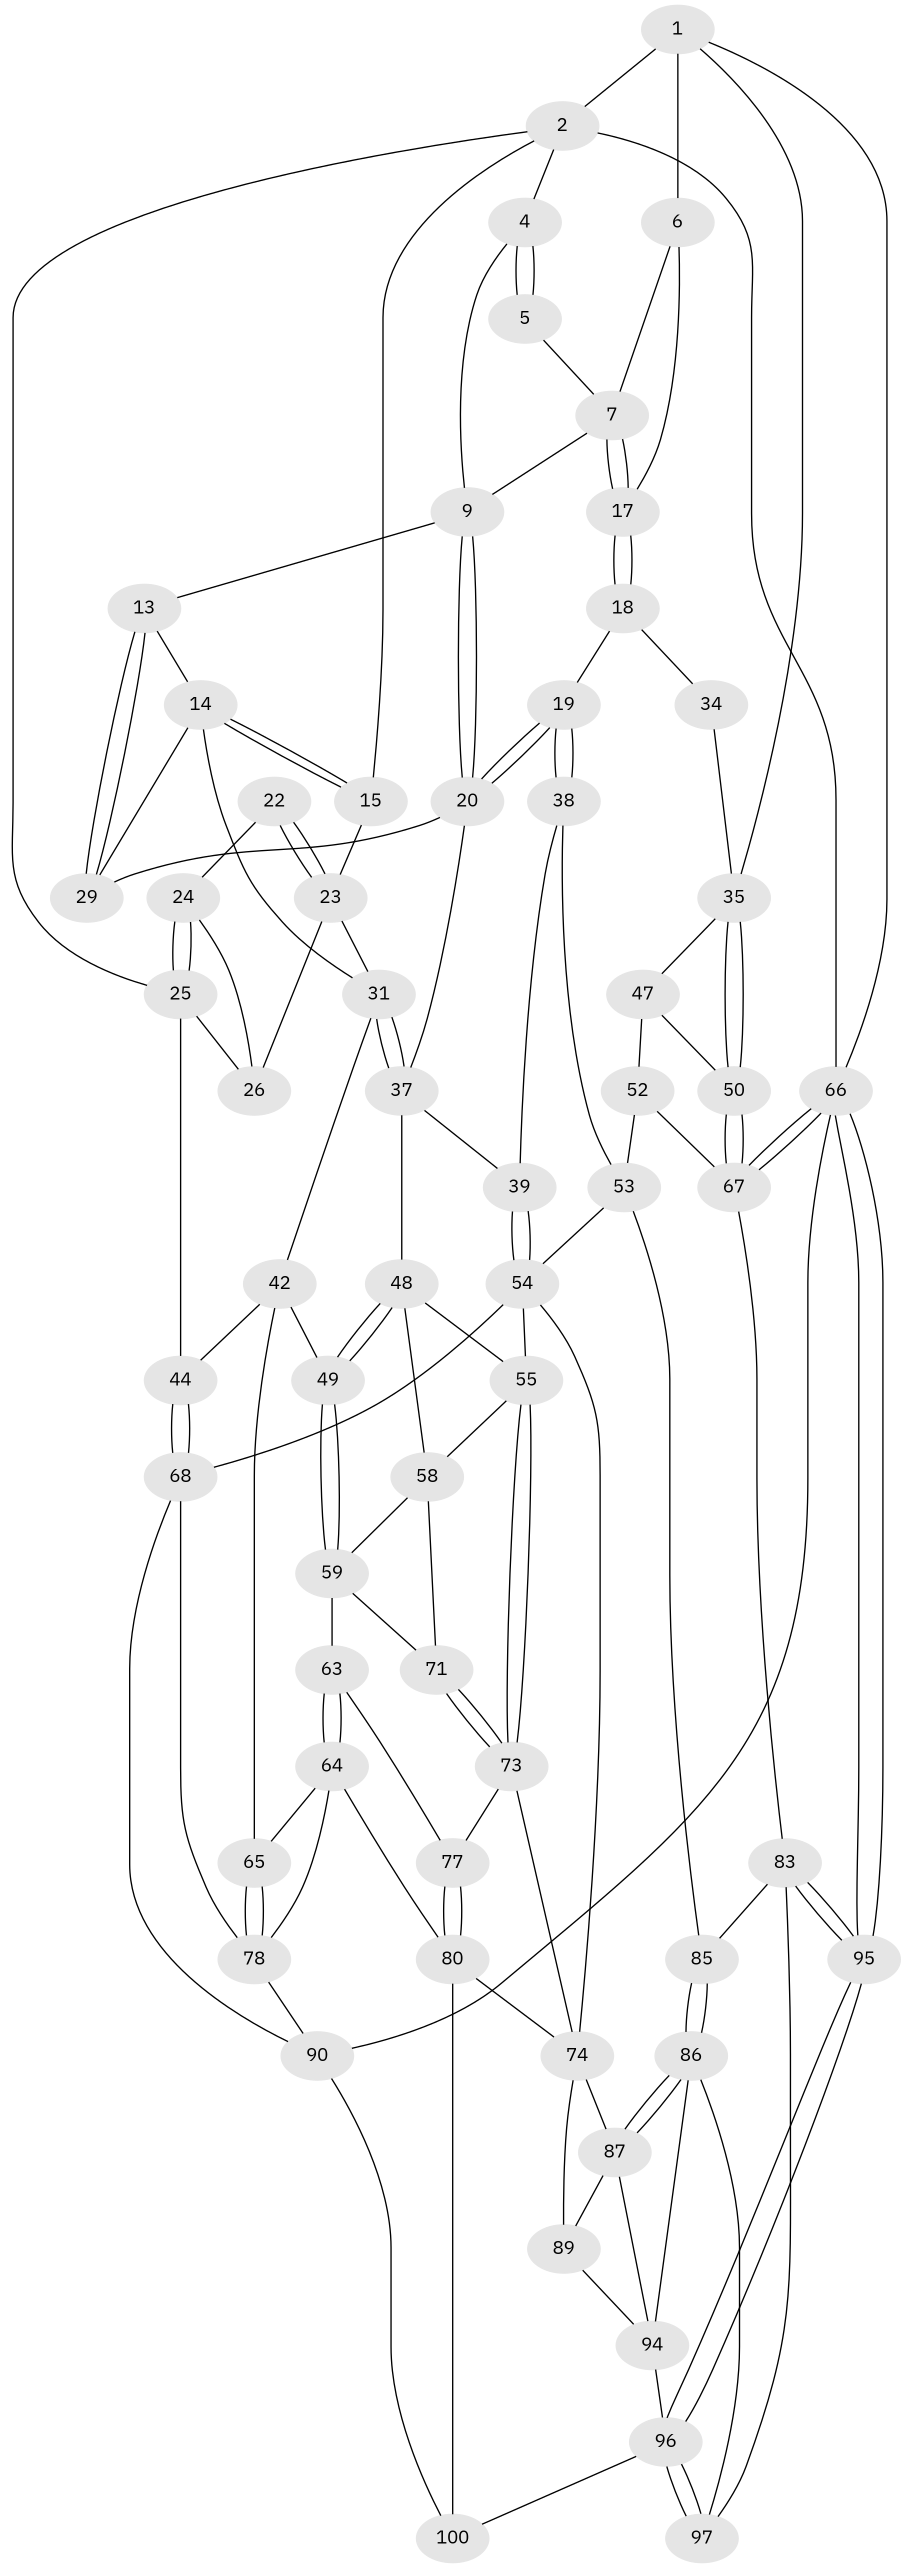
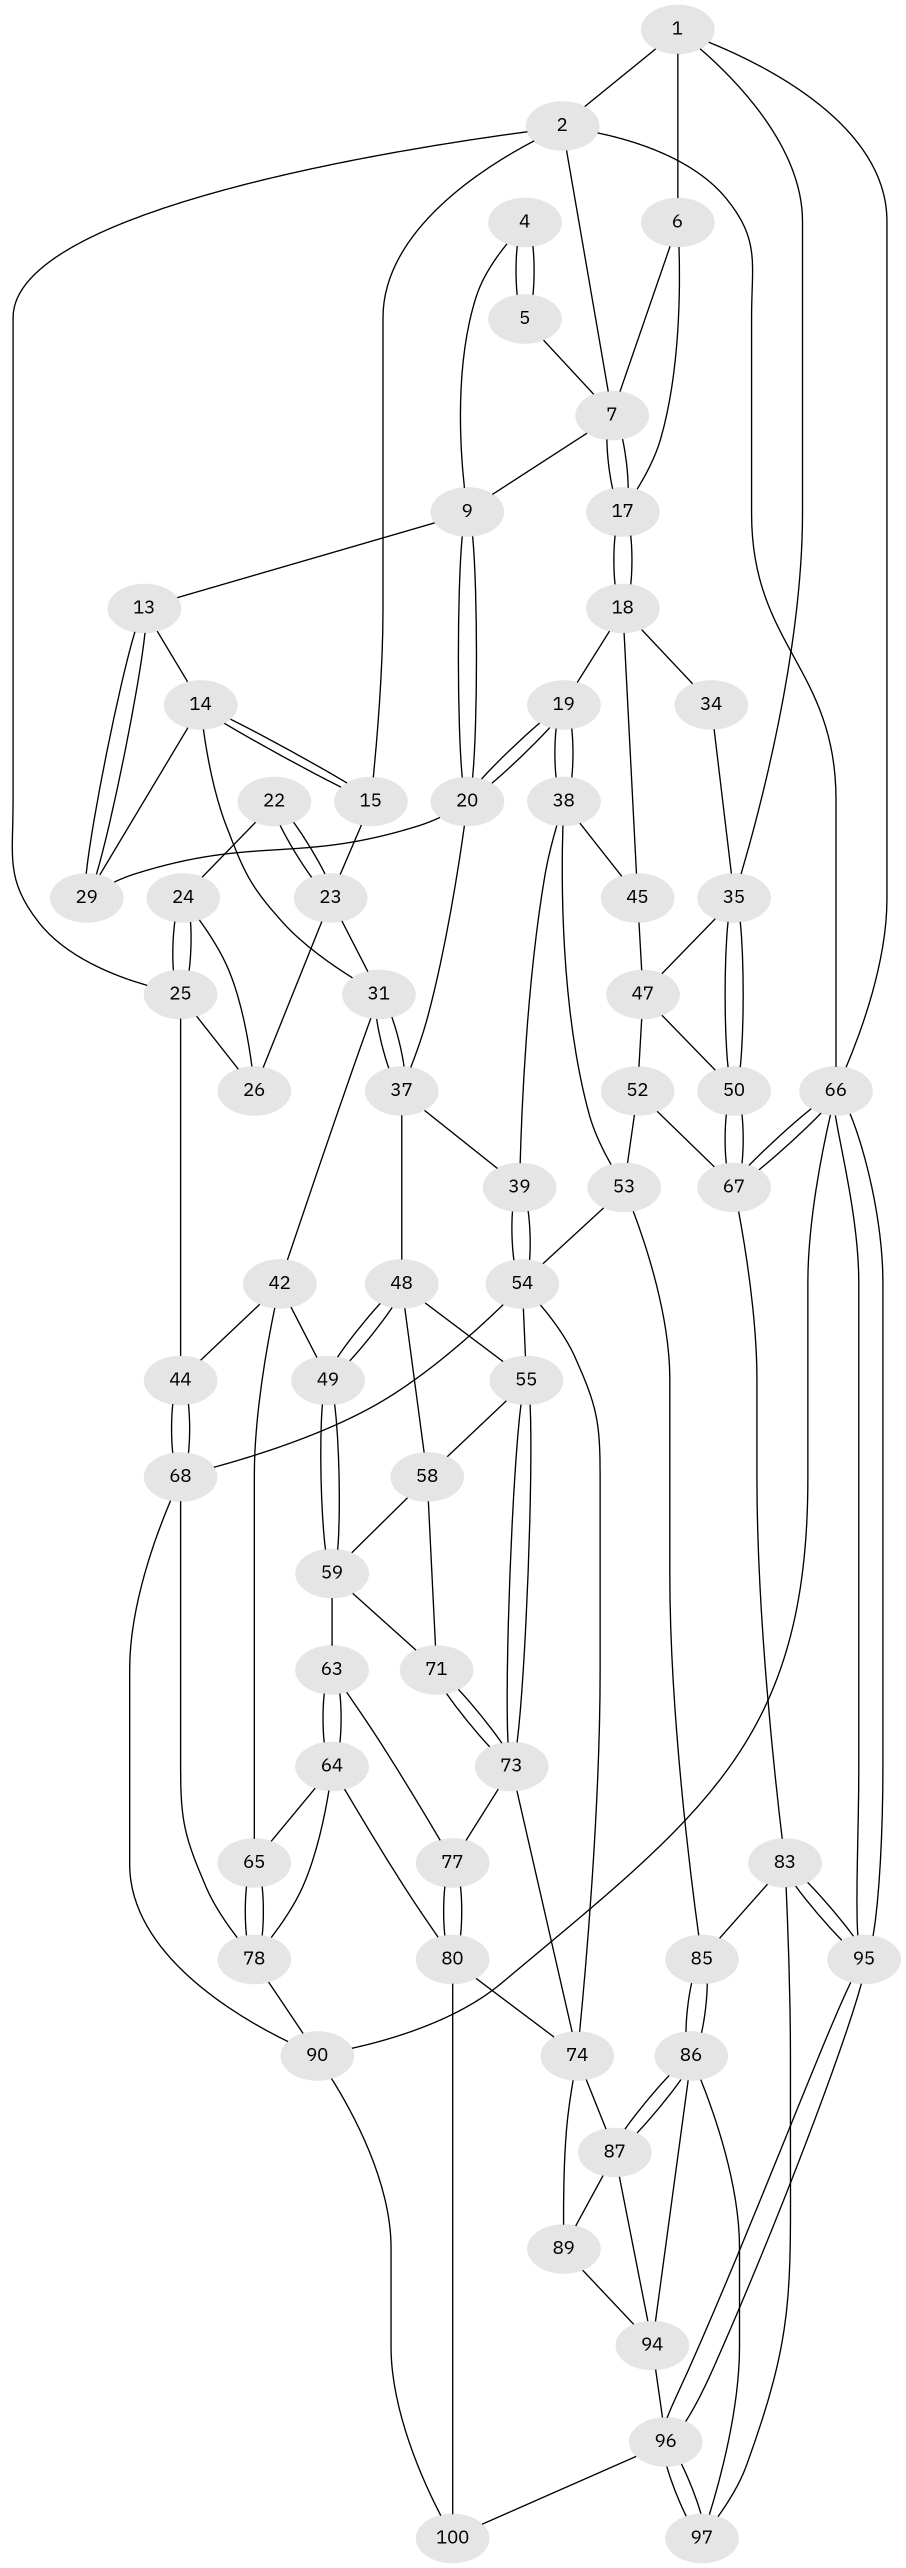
(544, 174) -> (587, 271)
none -> (638, 898)
